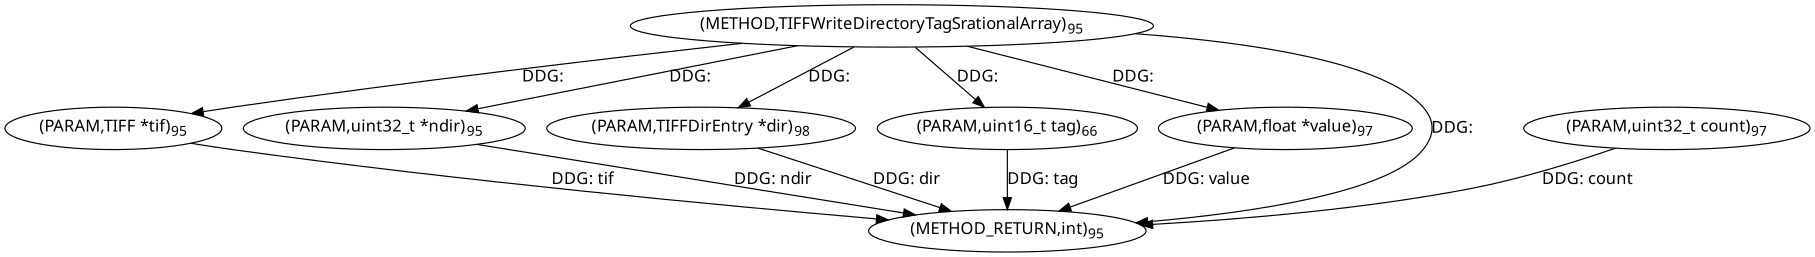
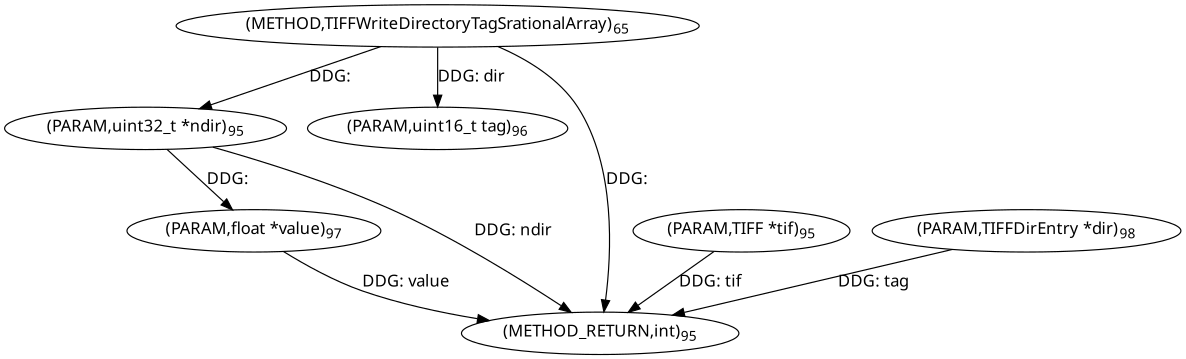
(1076, 24) -> (621, 24)
(472, 75) -> none
(801, 75) -> none
(980, 77) -> (472, 77)
(1087, 77) -> (195, 175)
(1090, 127) -> (520, 127)
(1667, 128) -> none
(1007, 174) -> none
(907, 180) -> (874, 282)
